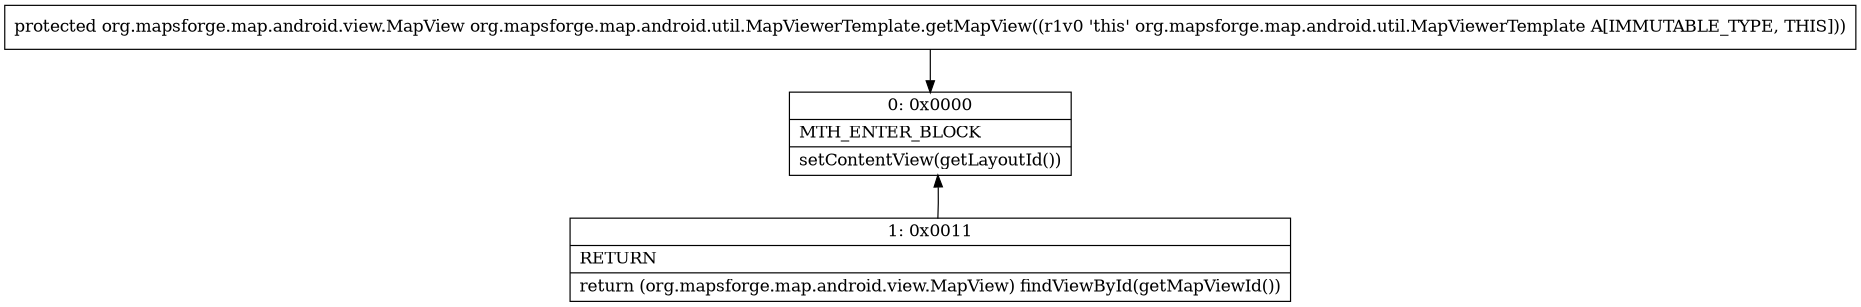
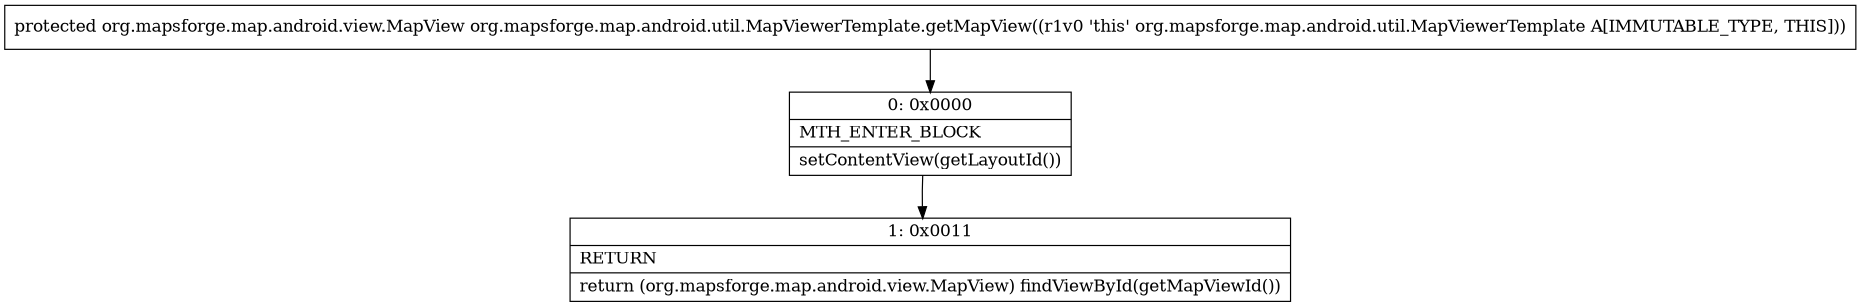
(938, 203) -> (922, 191)
